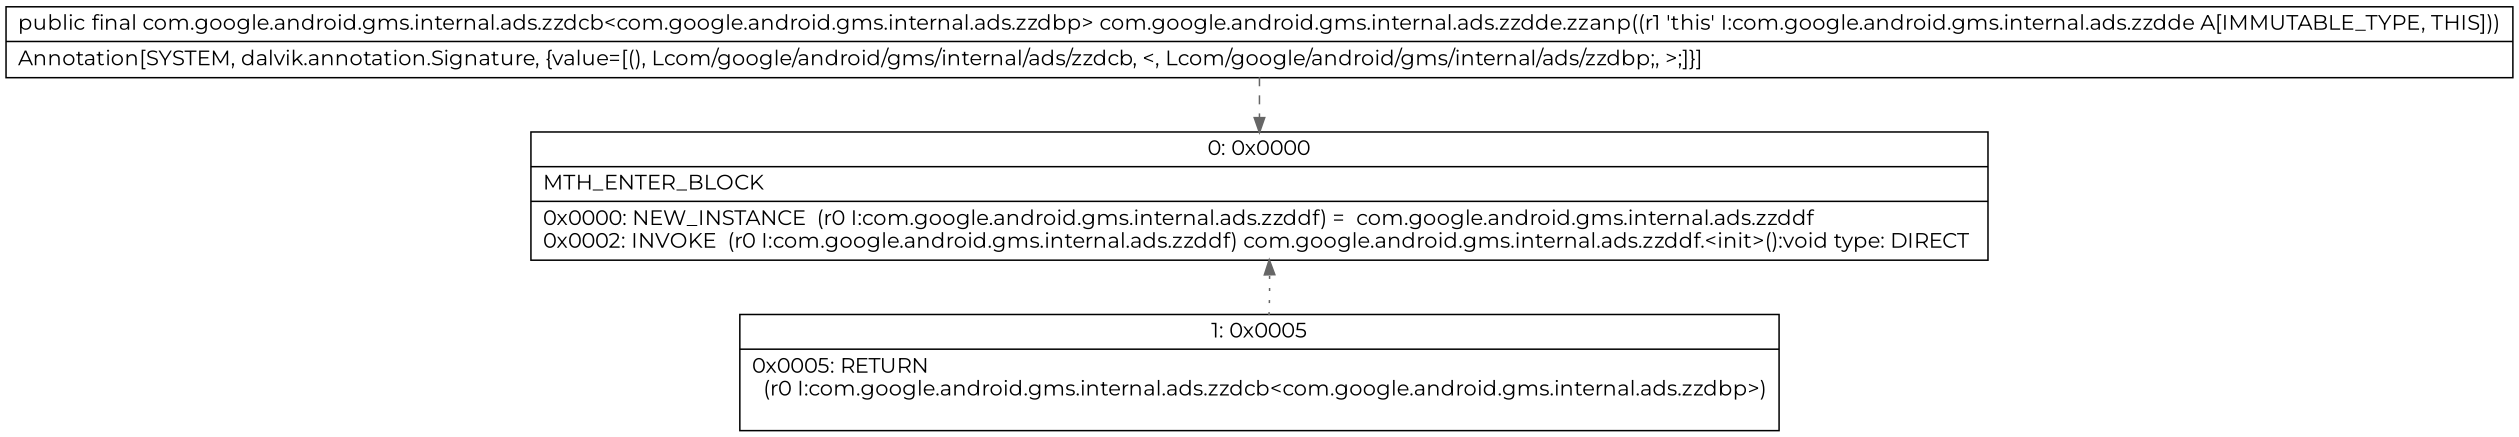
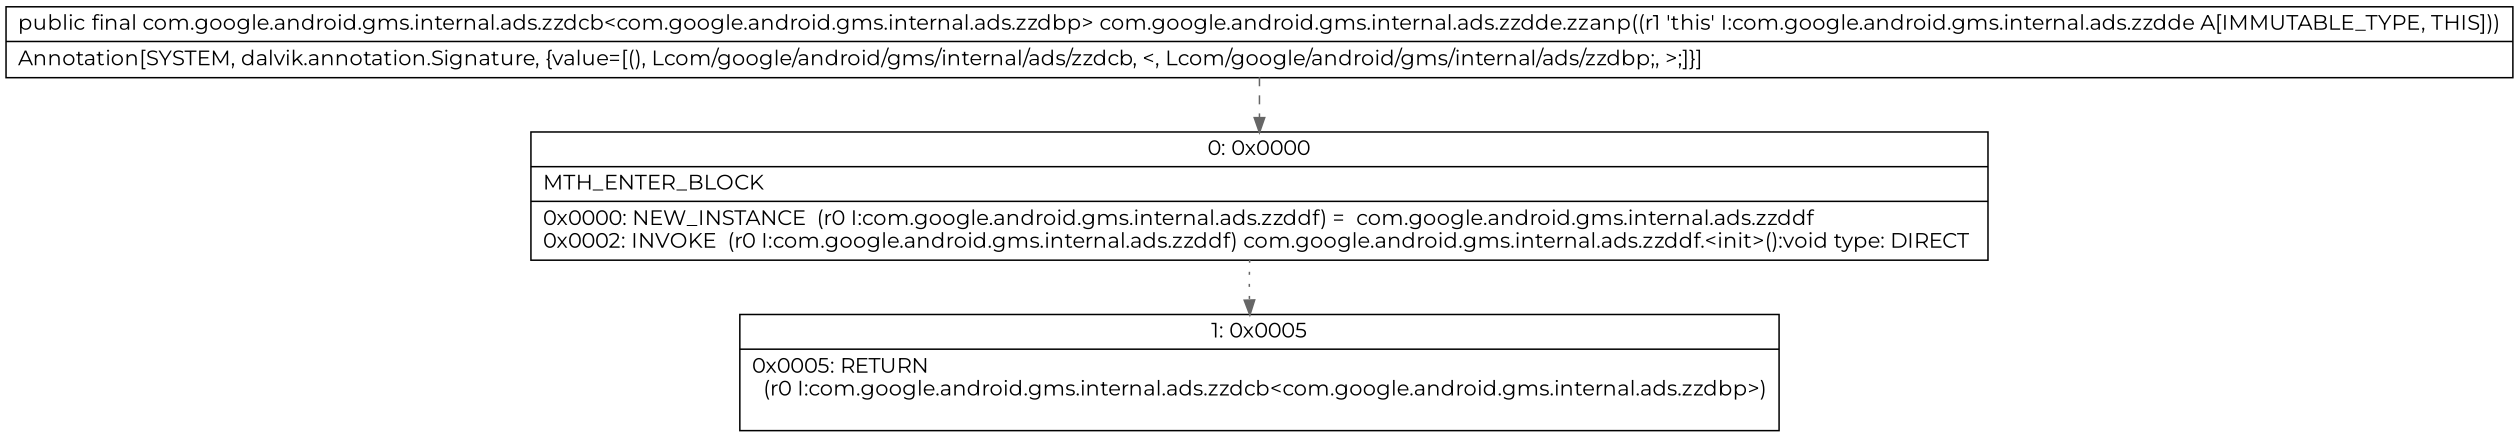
(1270, 295) -> (1249, 280)
